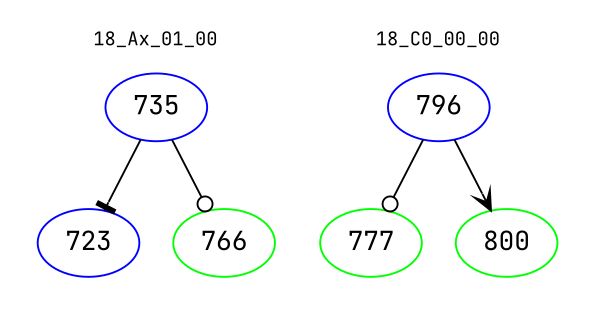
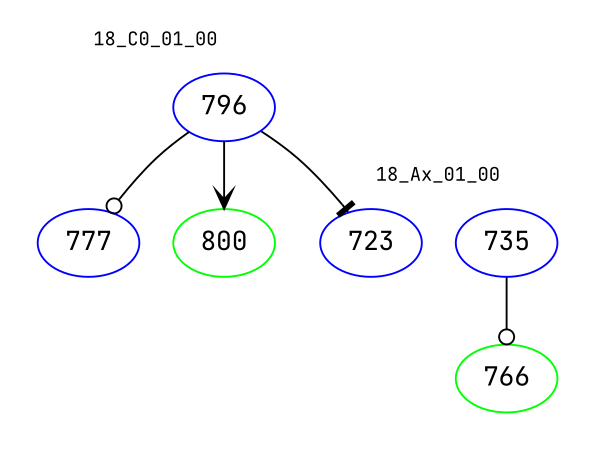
(439, 40) -> (156, 40)
(125, 171) -> (316, 176)
(371, 243) -> (89, 243)
